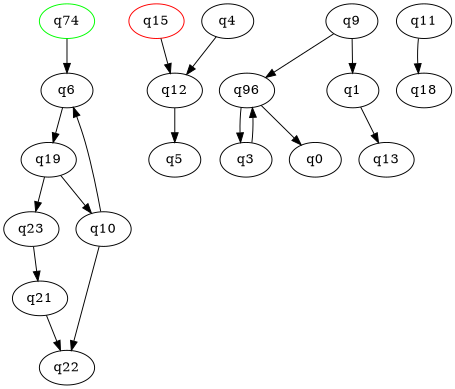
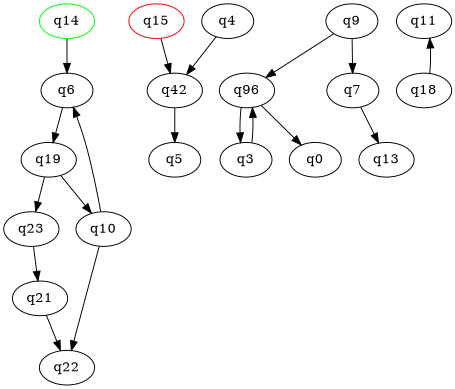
(67, 21) -> (67, 21)
(418, 51) -> (431, 61)
(175, 90) -> (175, 90)
(353, 90) -> (353, 90)
